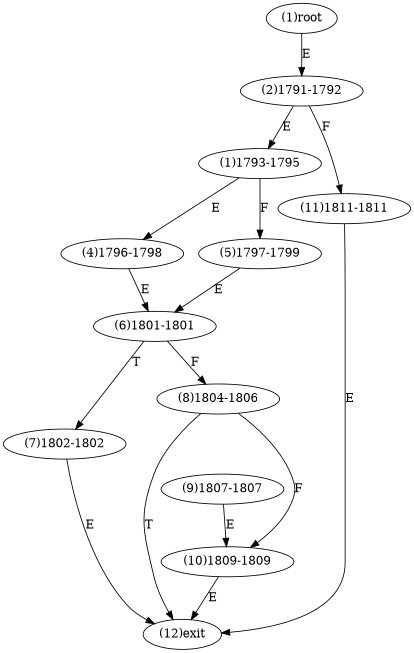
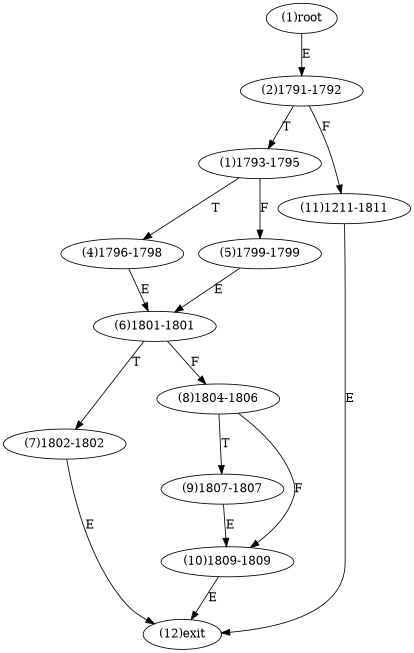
(287, 127) -> (287, 127)
(216, 209) -> (216, 209)
(344, 209) -> (344, 209)
(260, 254) -> (260, 254)
(145, 506) -> (220, 440)
